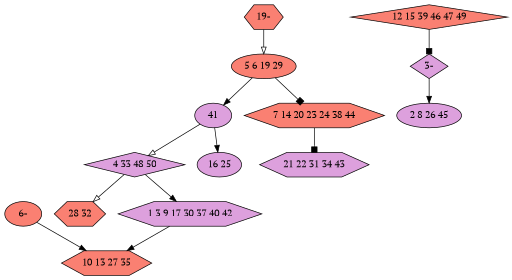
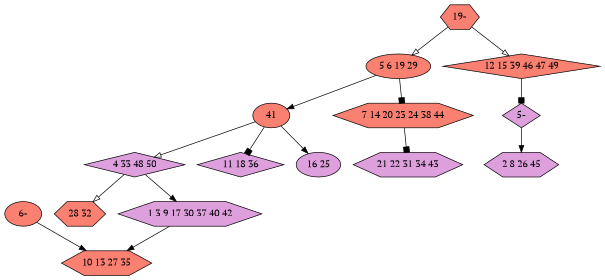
none -> (488, 39)
(429, 66) -> (521, 115)
(213, 115) -> (271, 115)
(429, 115) -> (521, 165)
none -> (241, 165)
